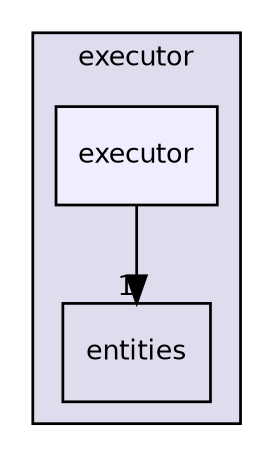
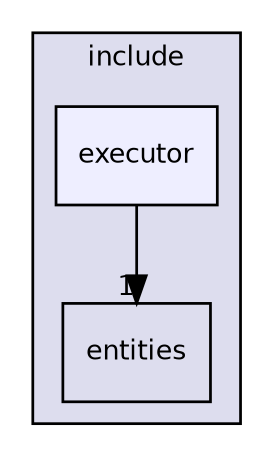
(137, 59) -> (137, 59)
